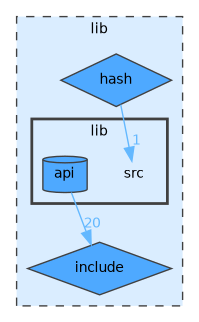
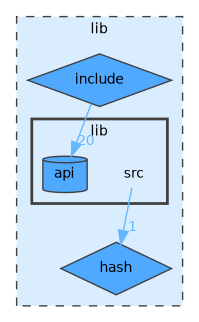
(125, 128) -> (127, 212)
(79, 212) -> (82, 128)
